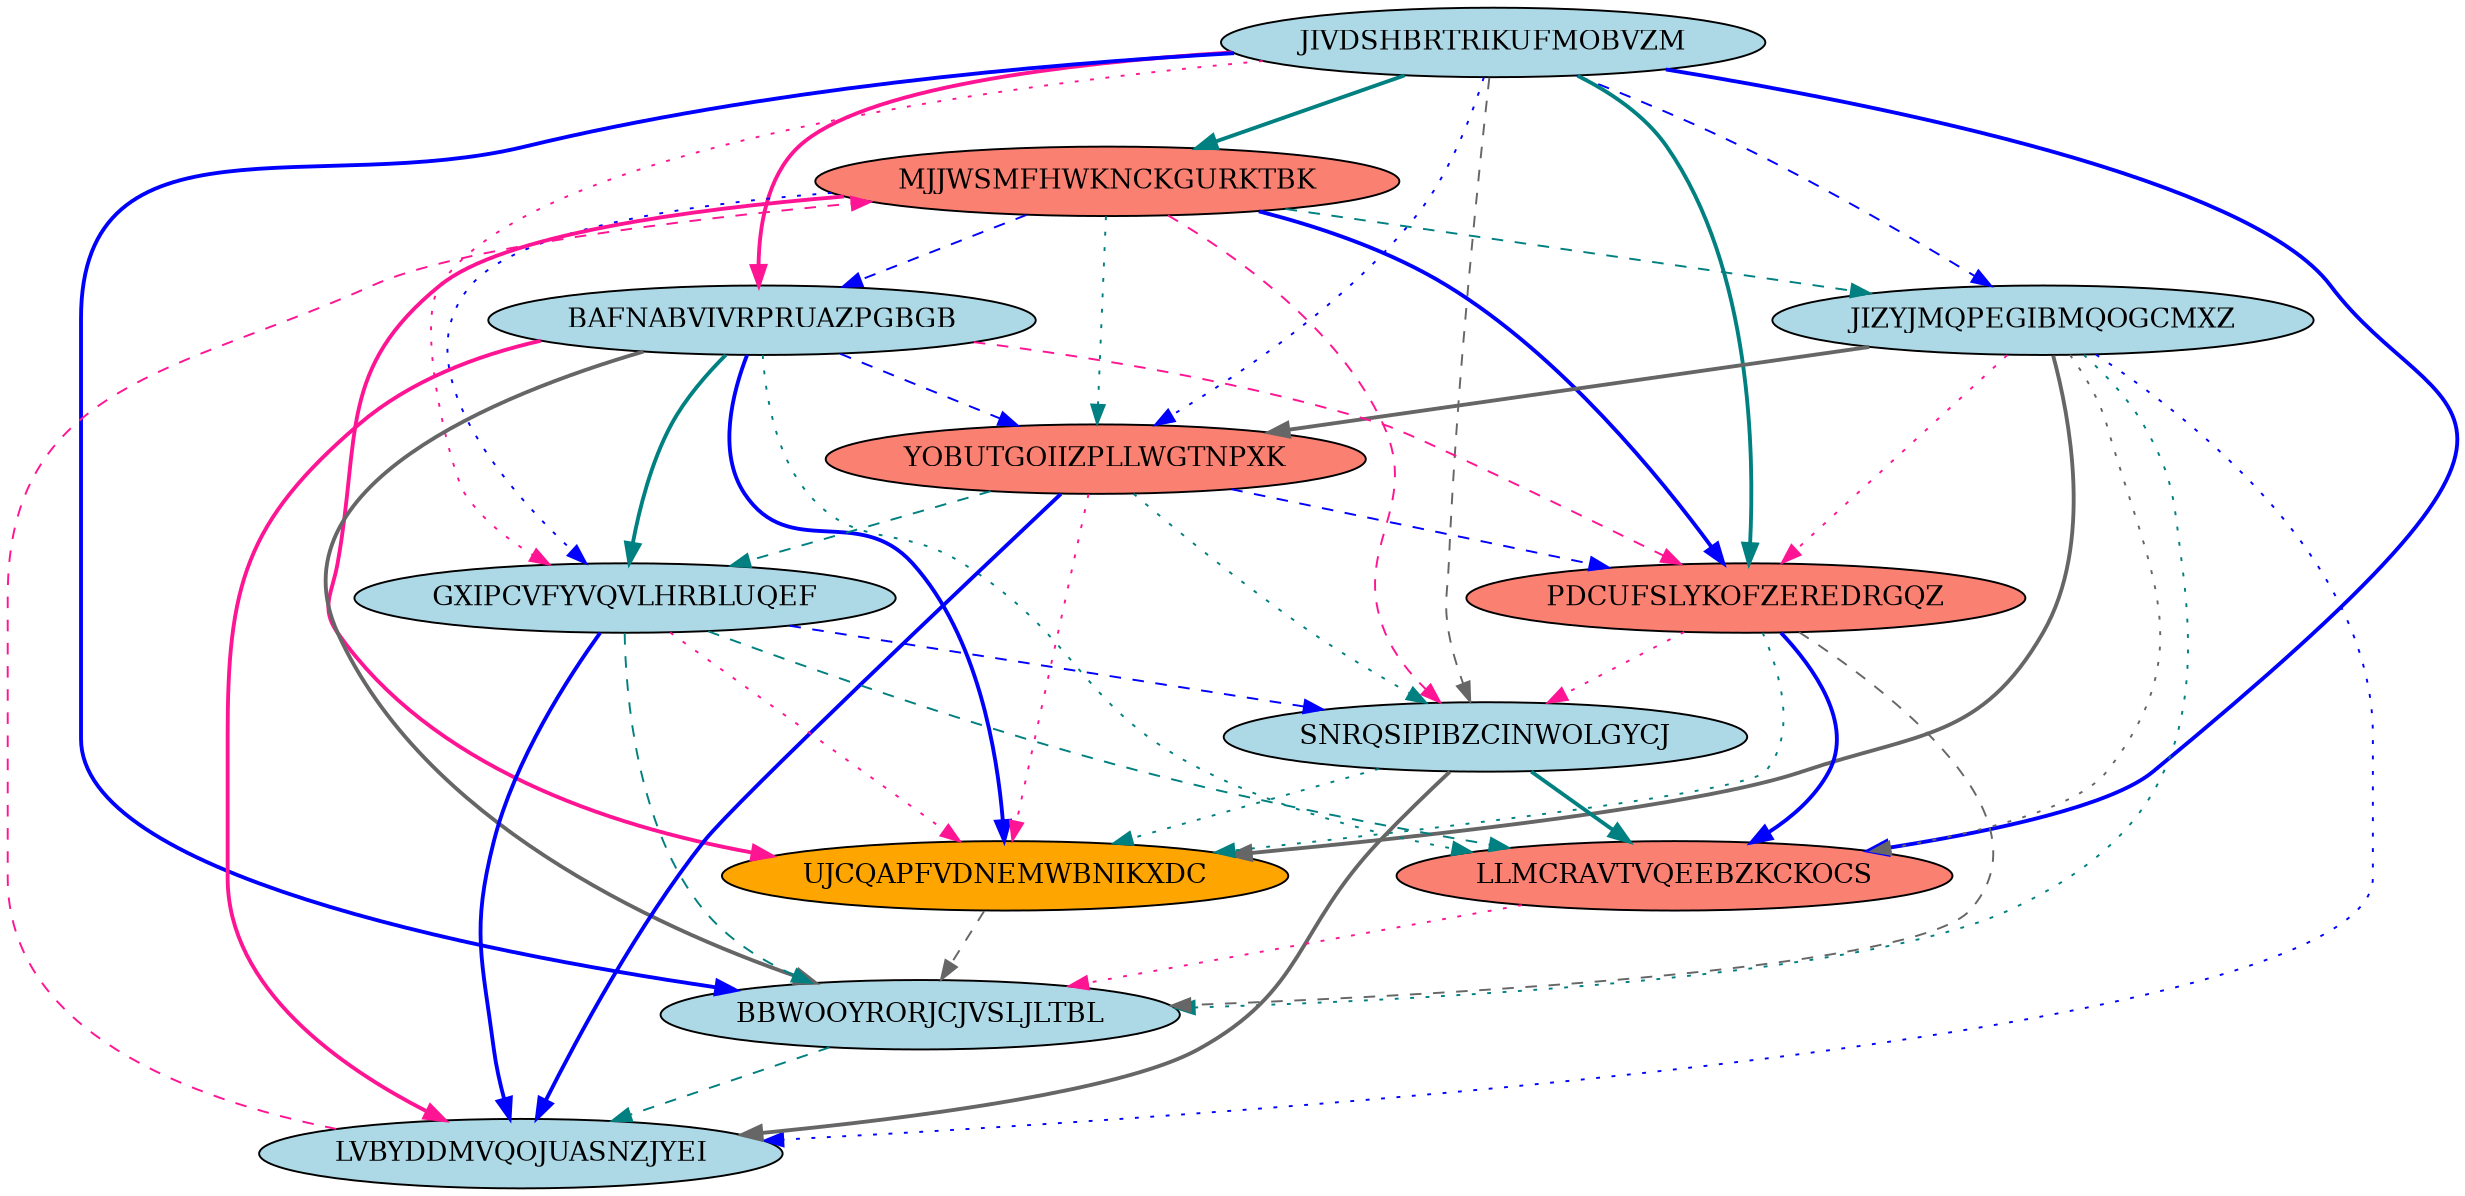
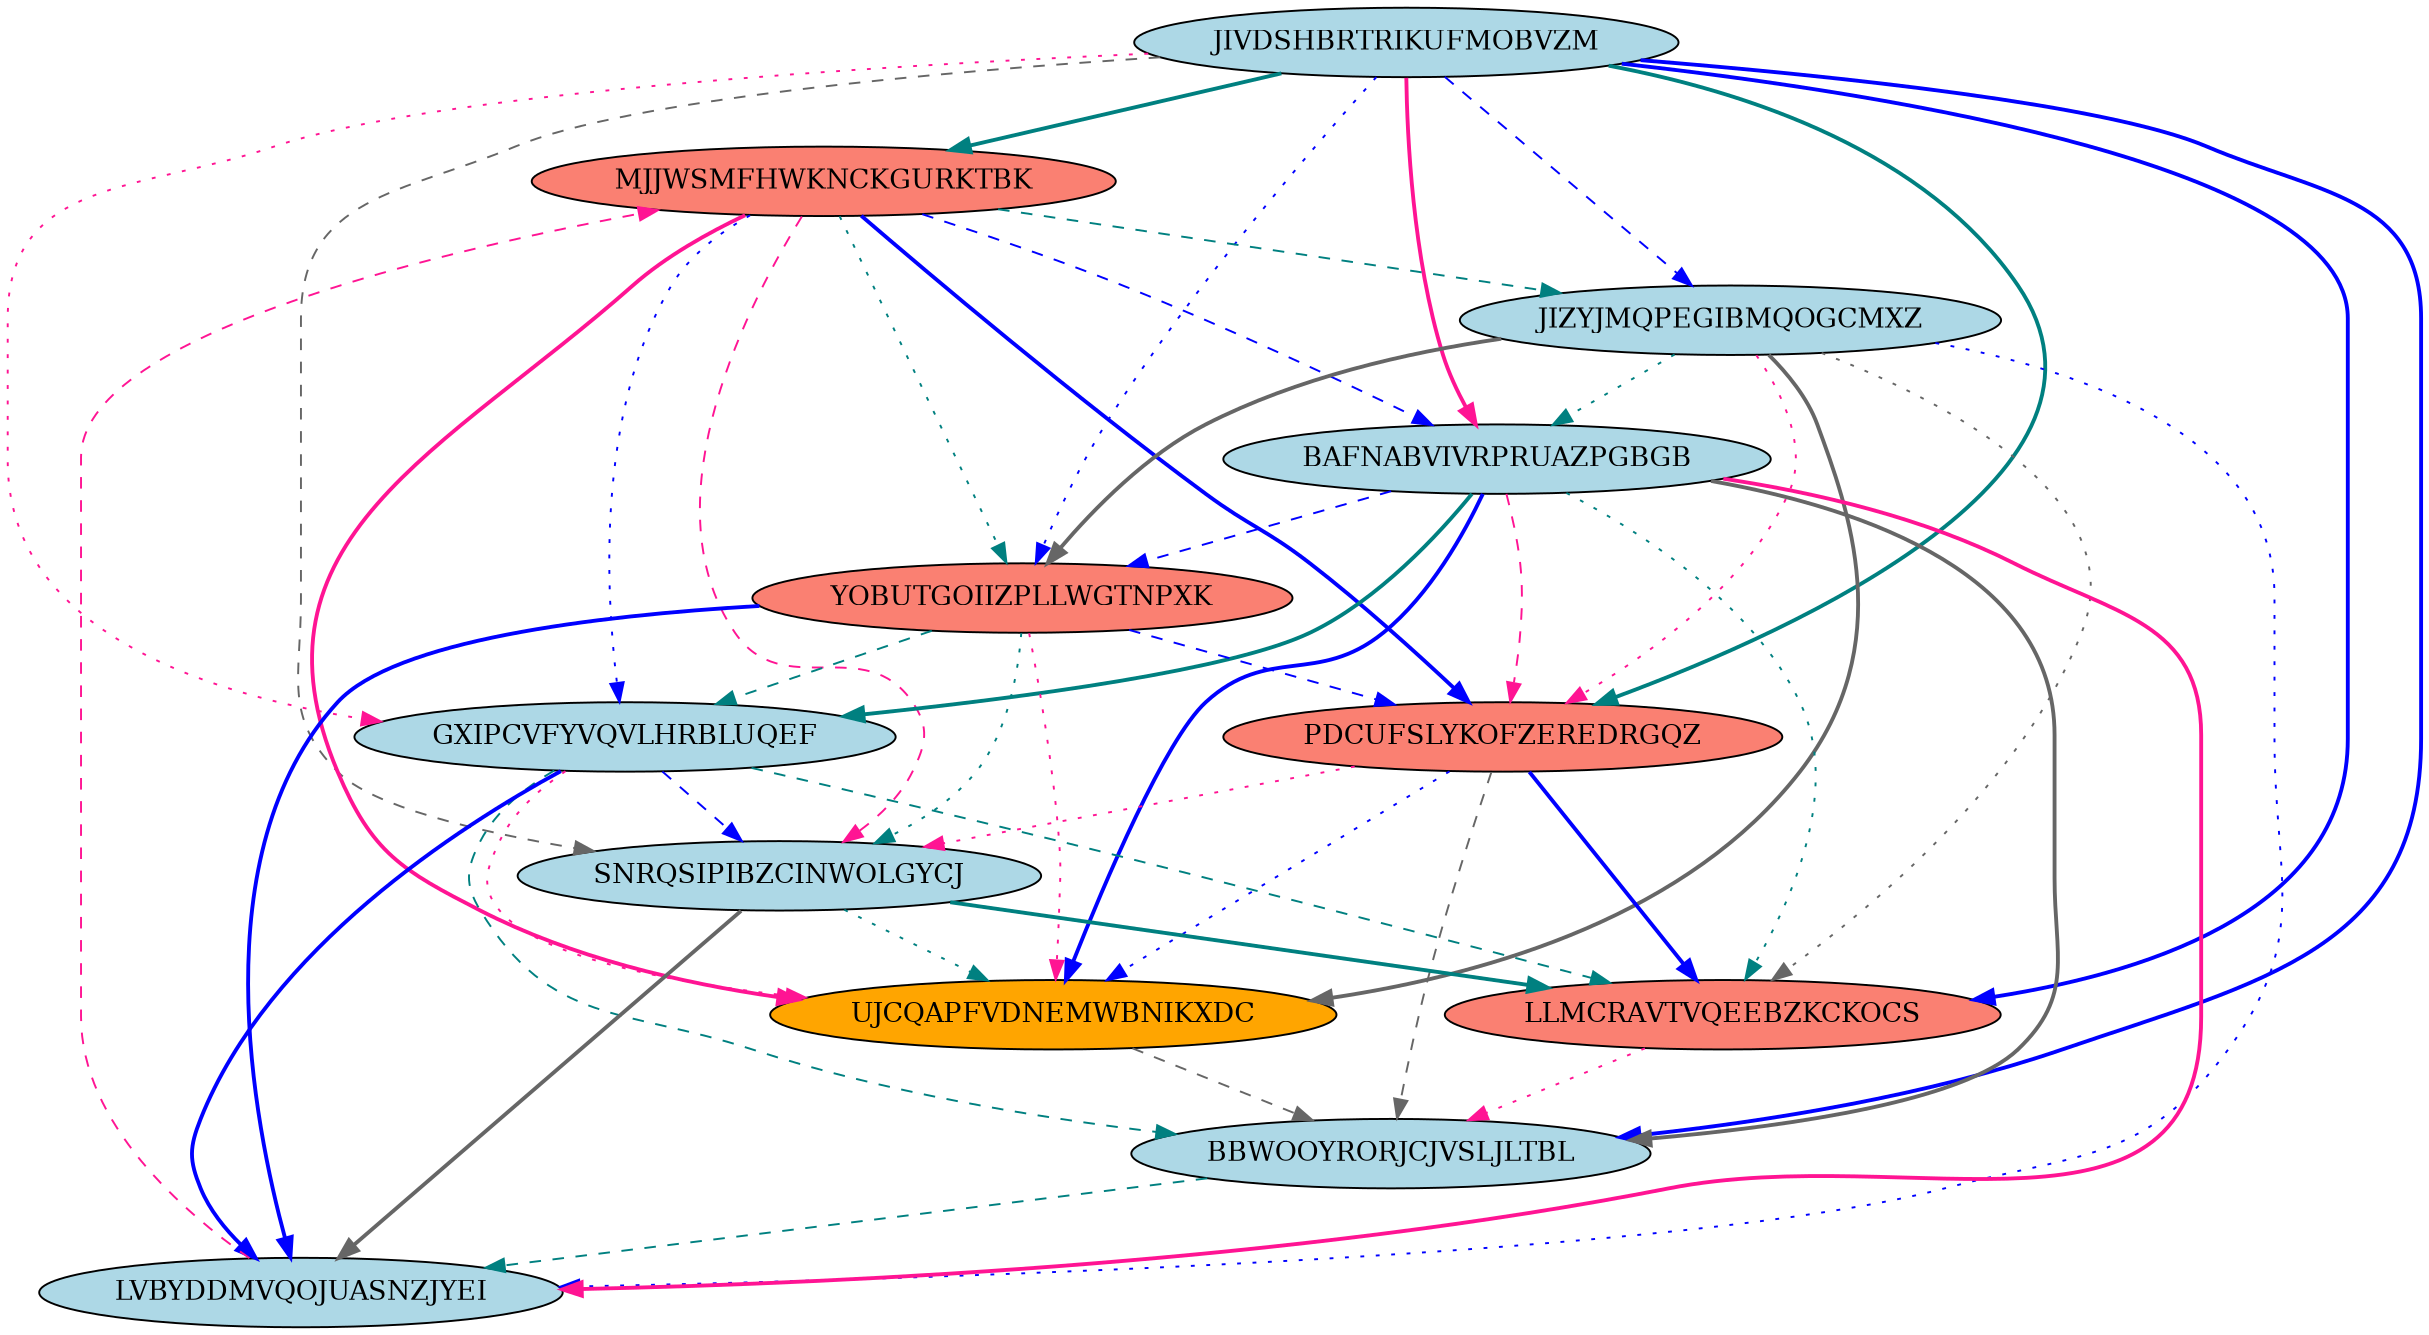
(1574, 810) -> (1286, 871)
(2003, 912) -> (1622, 385)
